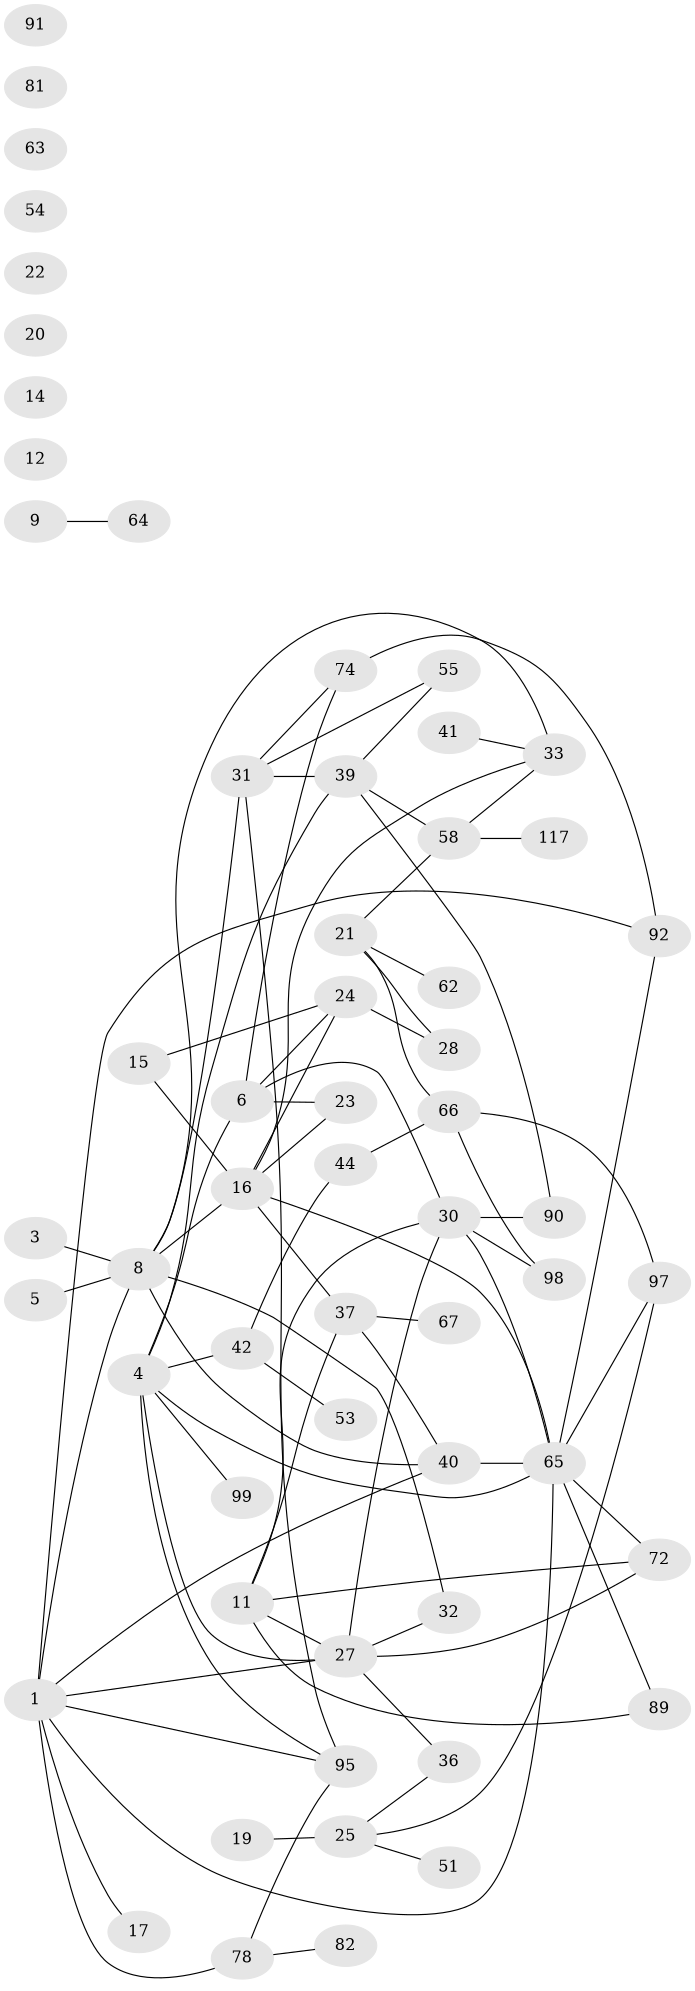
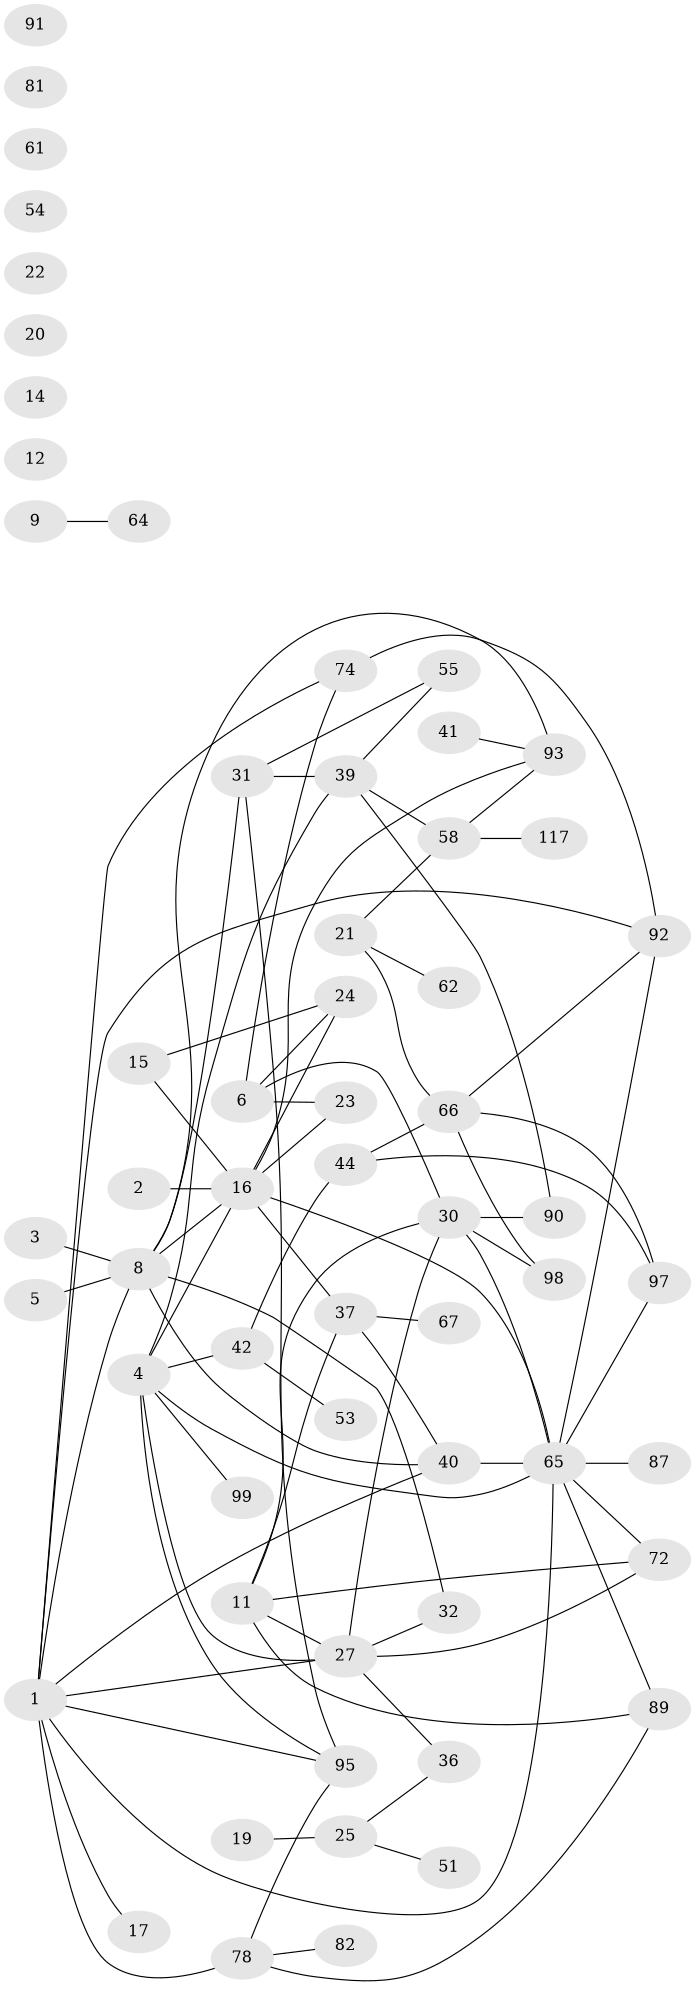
(36, 149) -> (36, 149)
(294, 723) -> (84, 1130)
(554, 755) -> (554, 755)
none -> (554, 1024)
(449, 1050) -> none
none -> (139, 1189)
(196, 1201) -> (195, 1275)
none -> (660, 1463)
(564, 1625) -> (533, 1166)
none -> (498, 1921)
